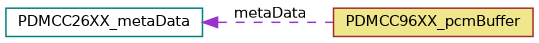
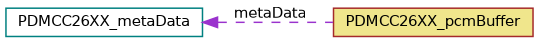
(433, 22) -> (433, 22)
